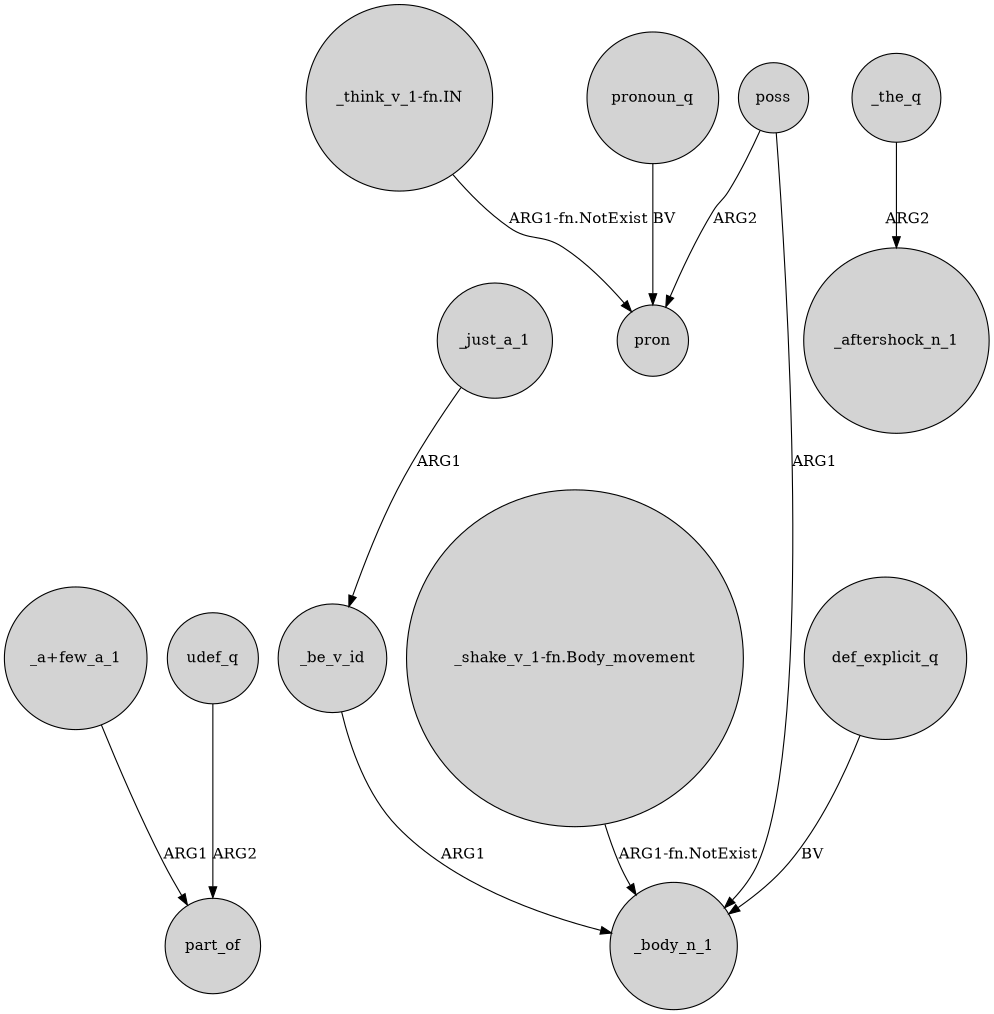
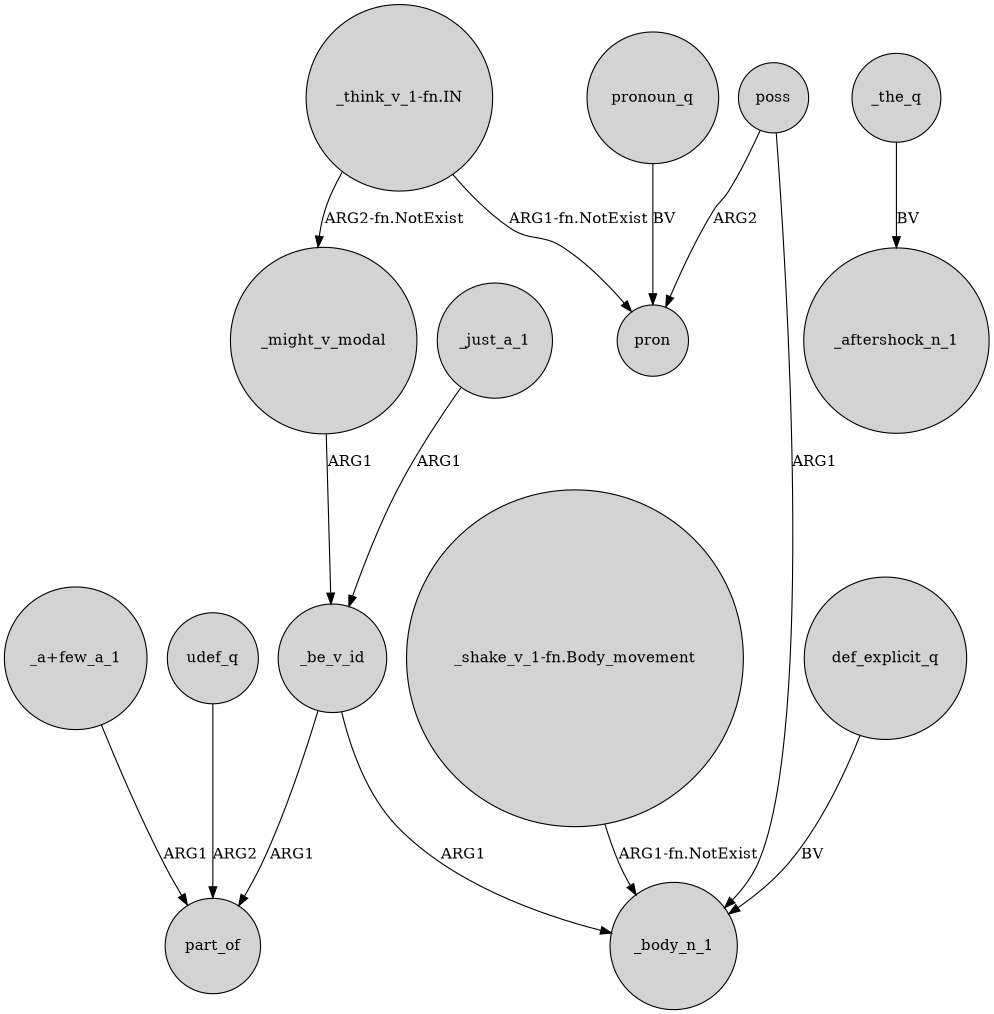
(908, 219) -> (908, 219)
none -> (324, 341)
none -> (286, 805)
